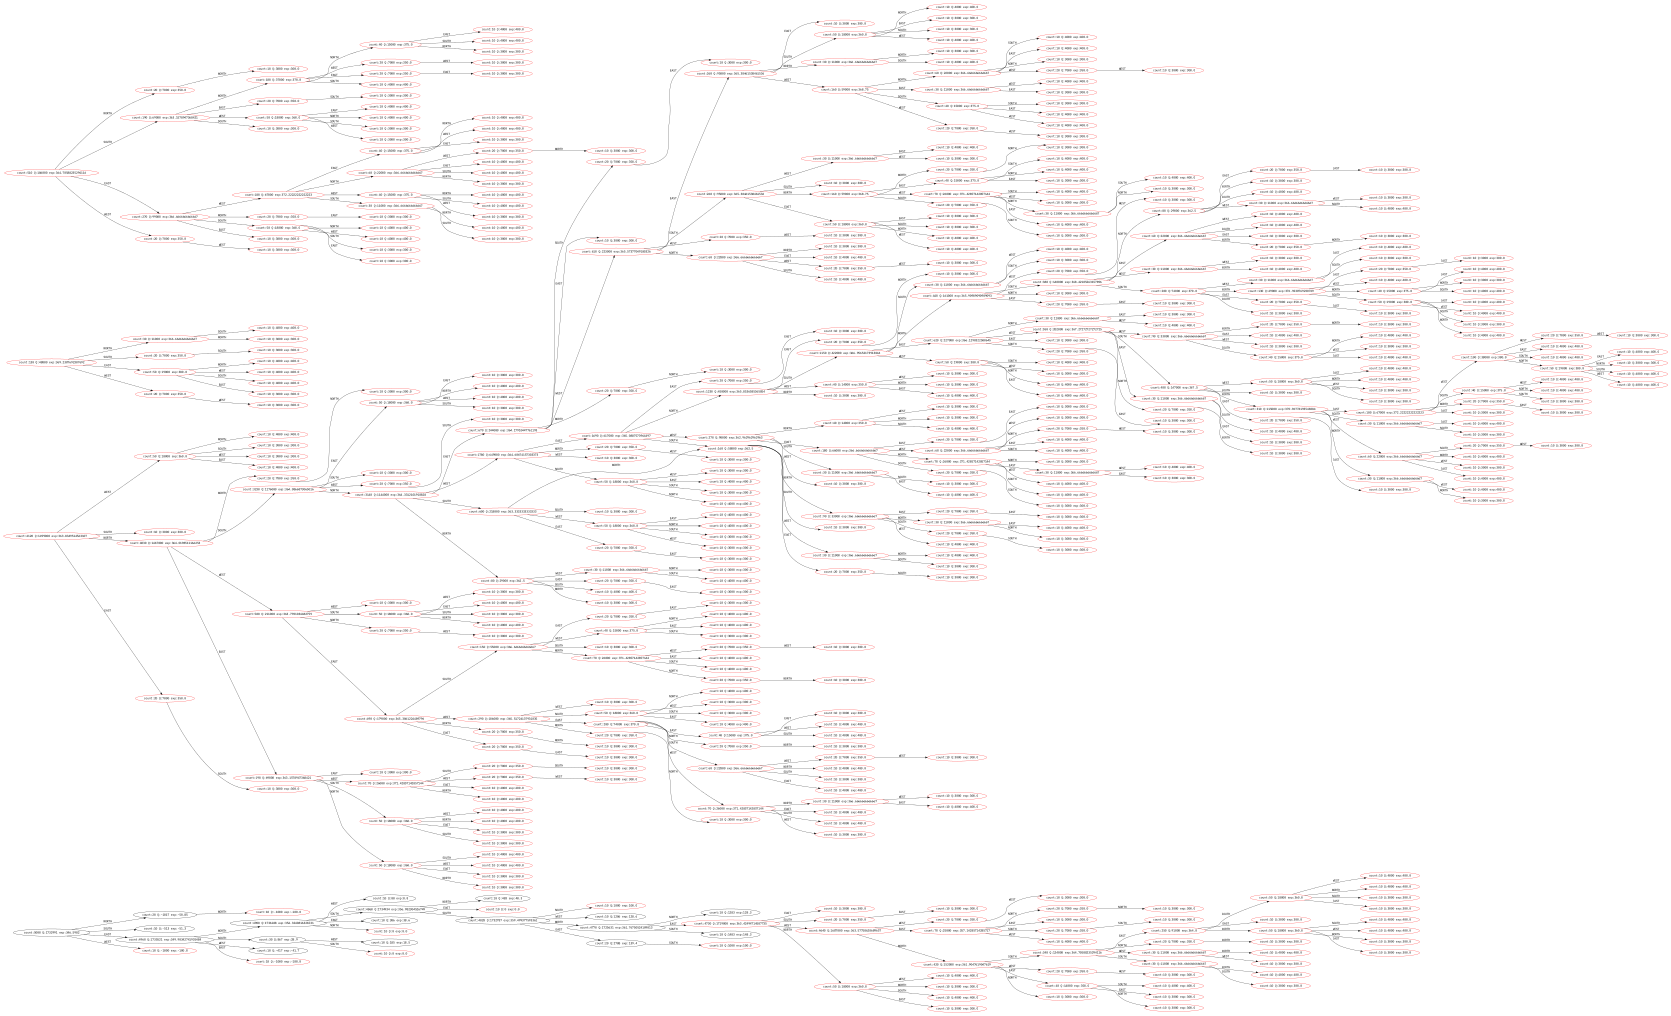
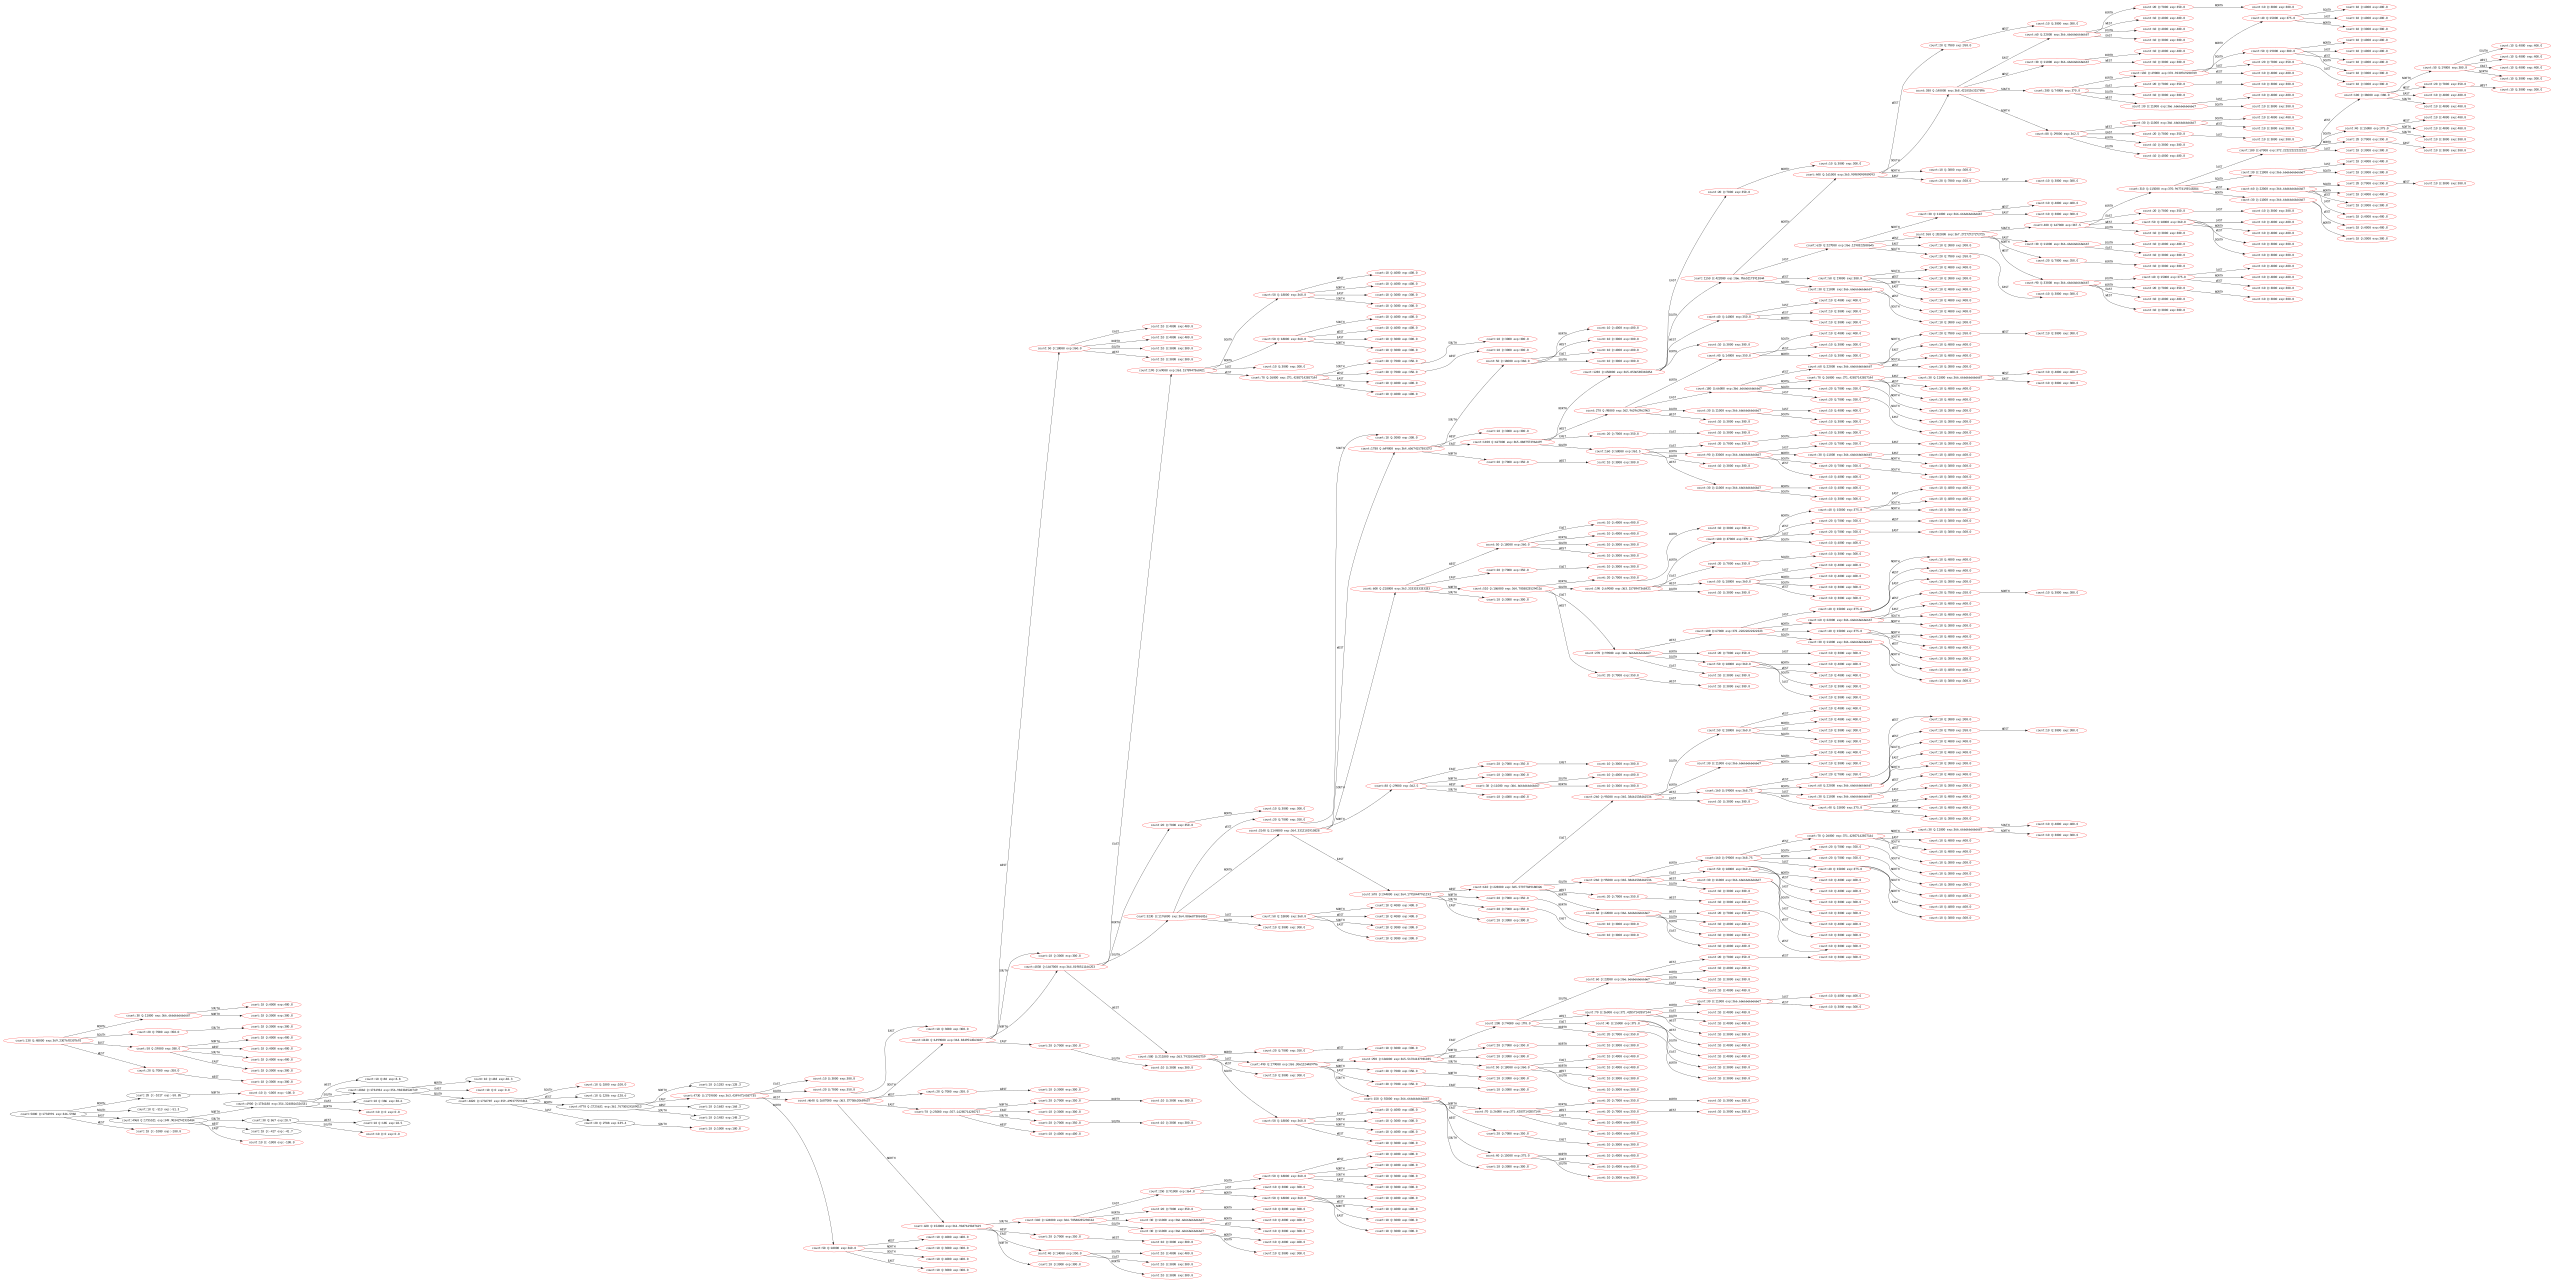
(602, 472) -> (1450, 589)
none -> (908, 1074)
none -> (720, 1107)
